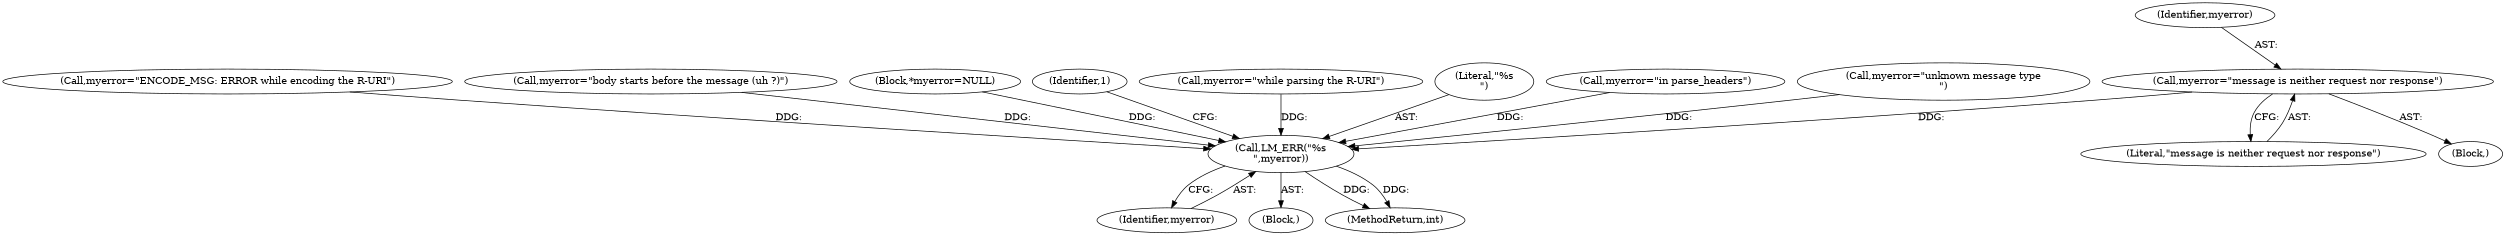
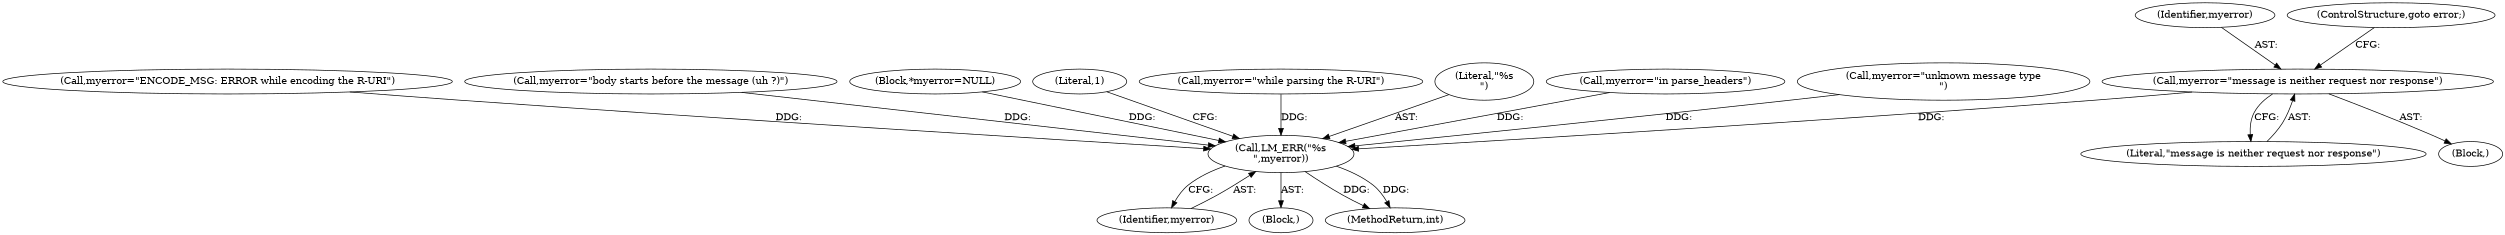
none -> (2391, 15)
(1080, 82) -> (1080, 82)
